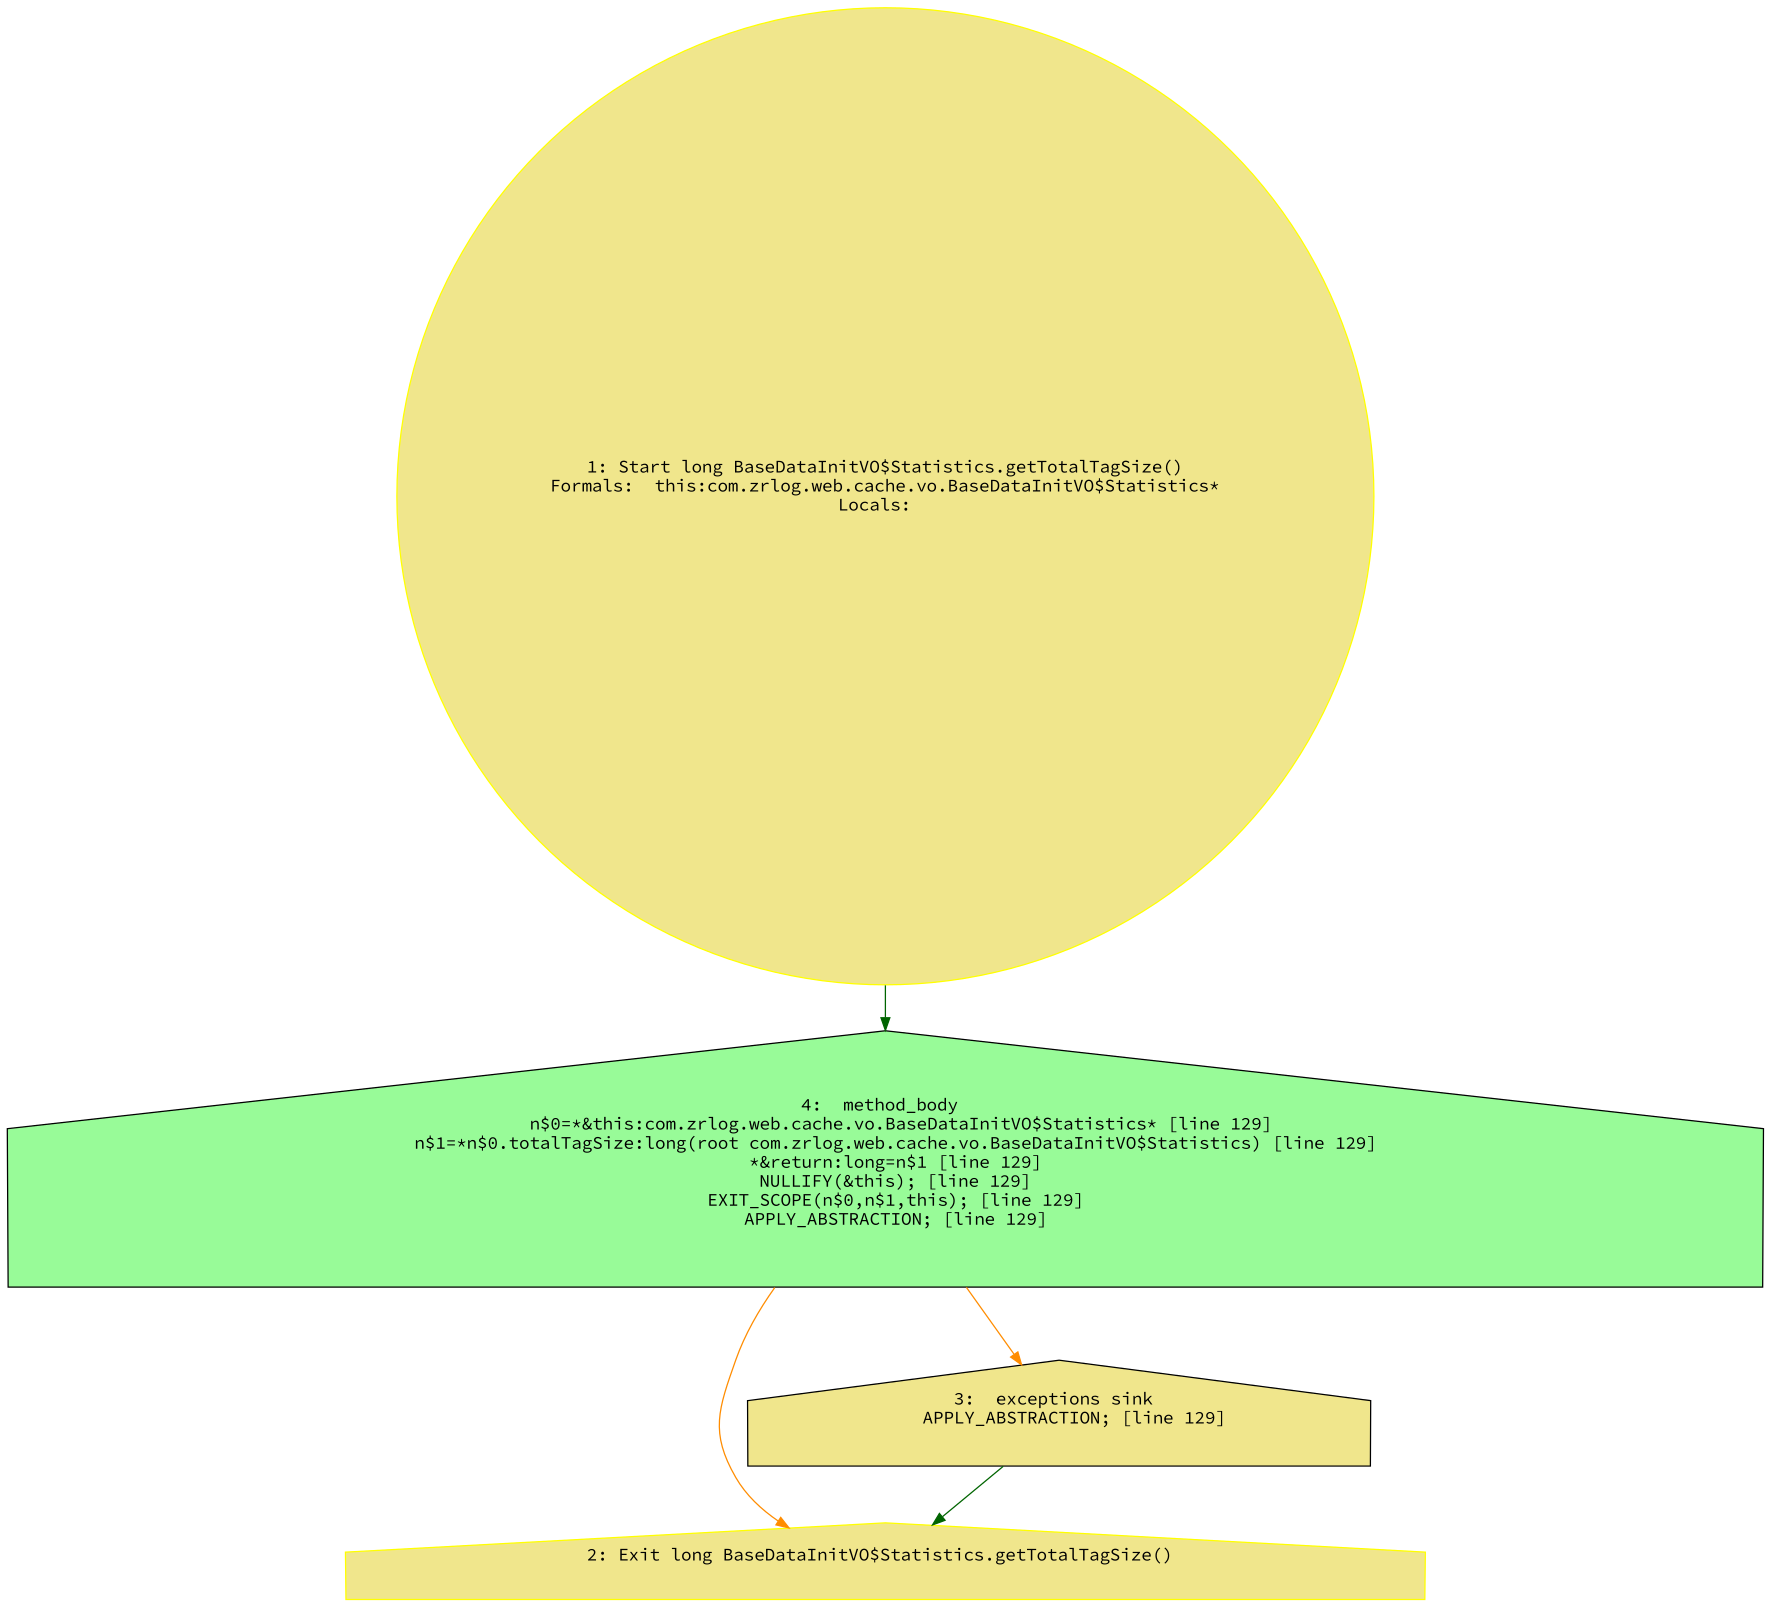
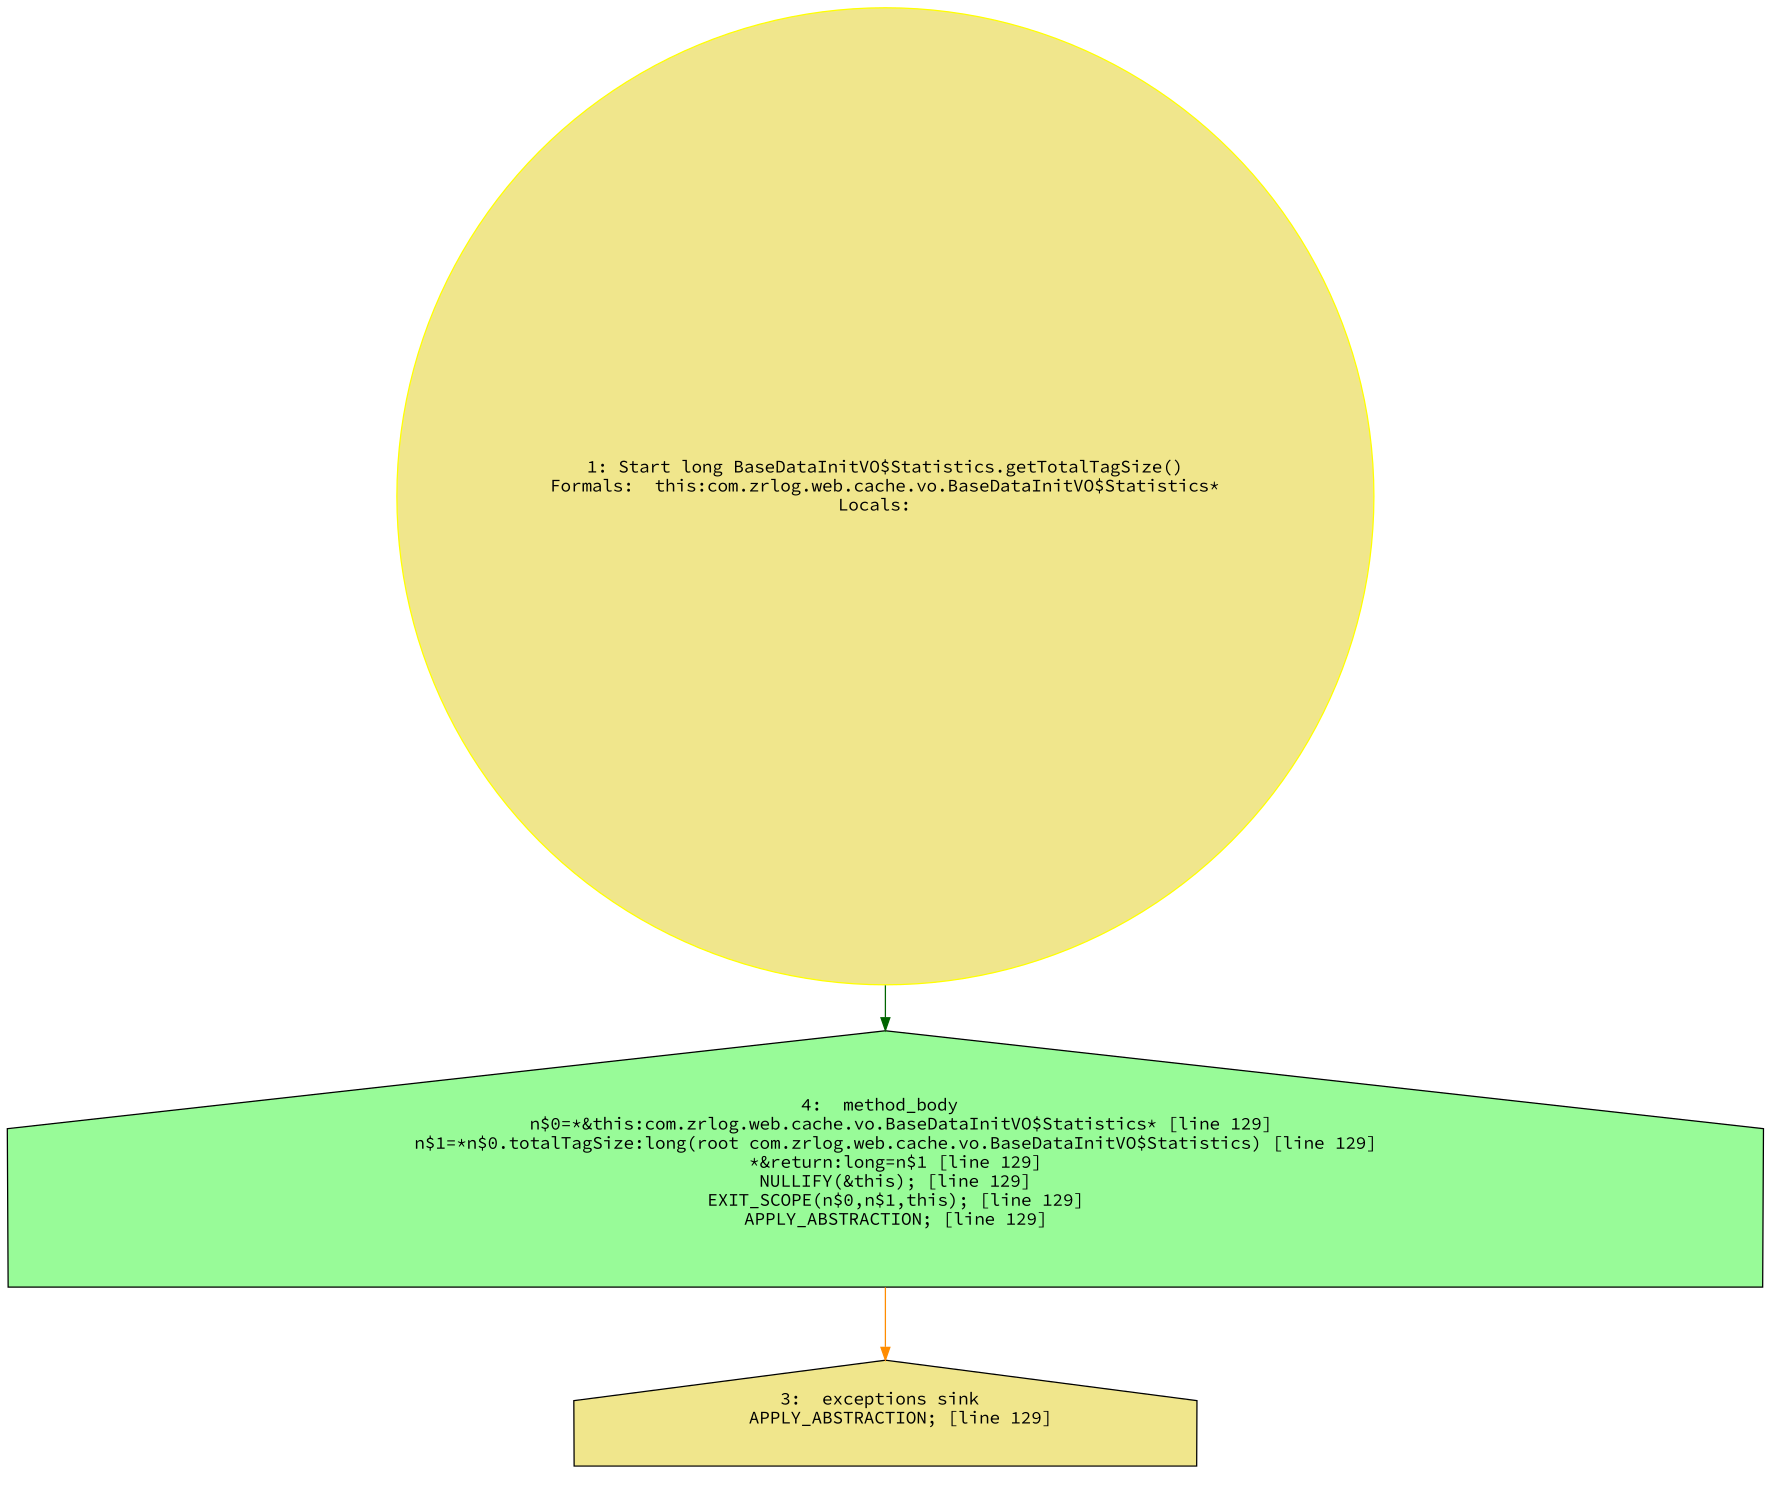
(885, 1565) -> none
